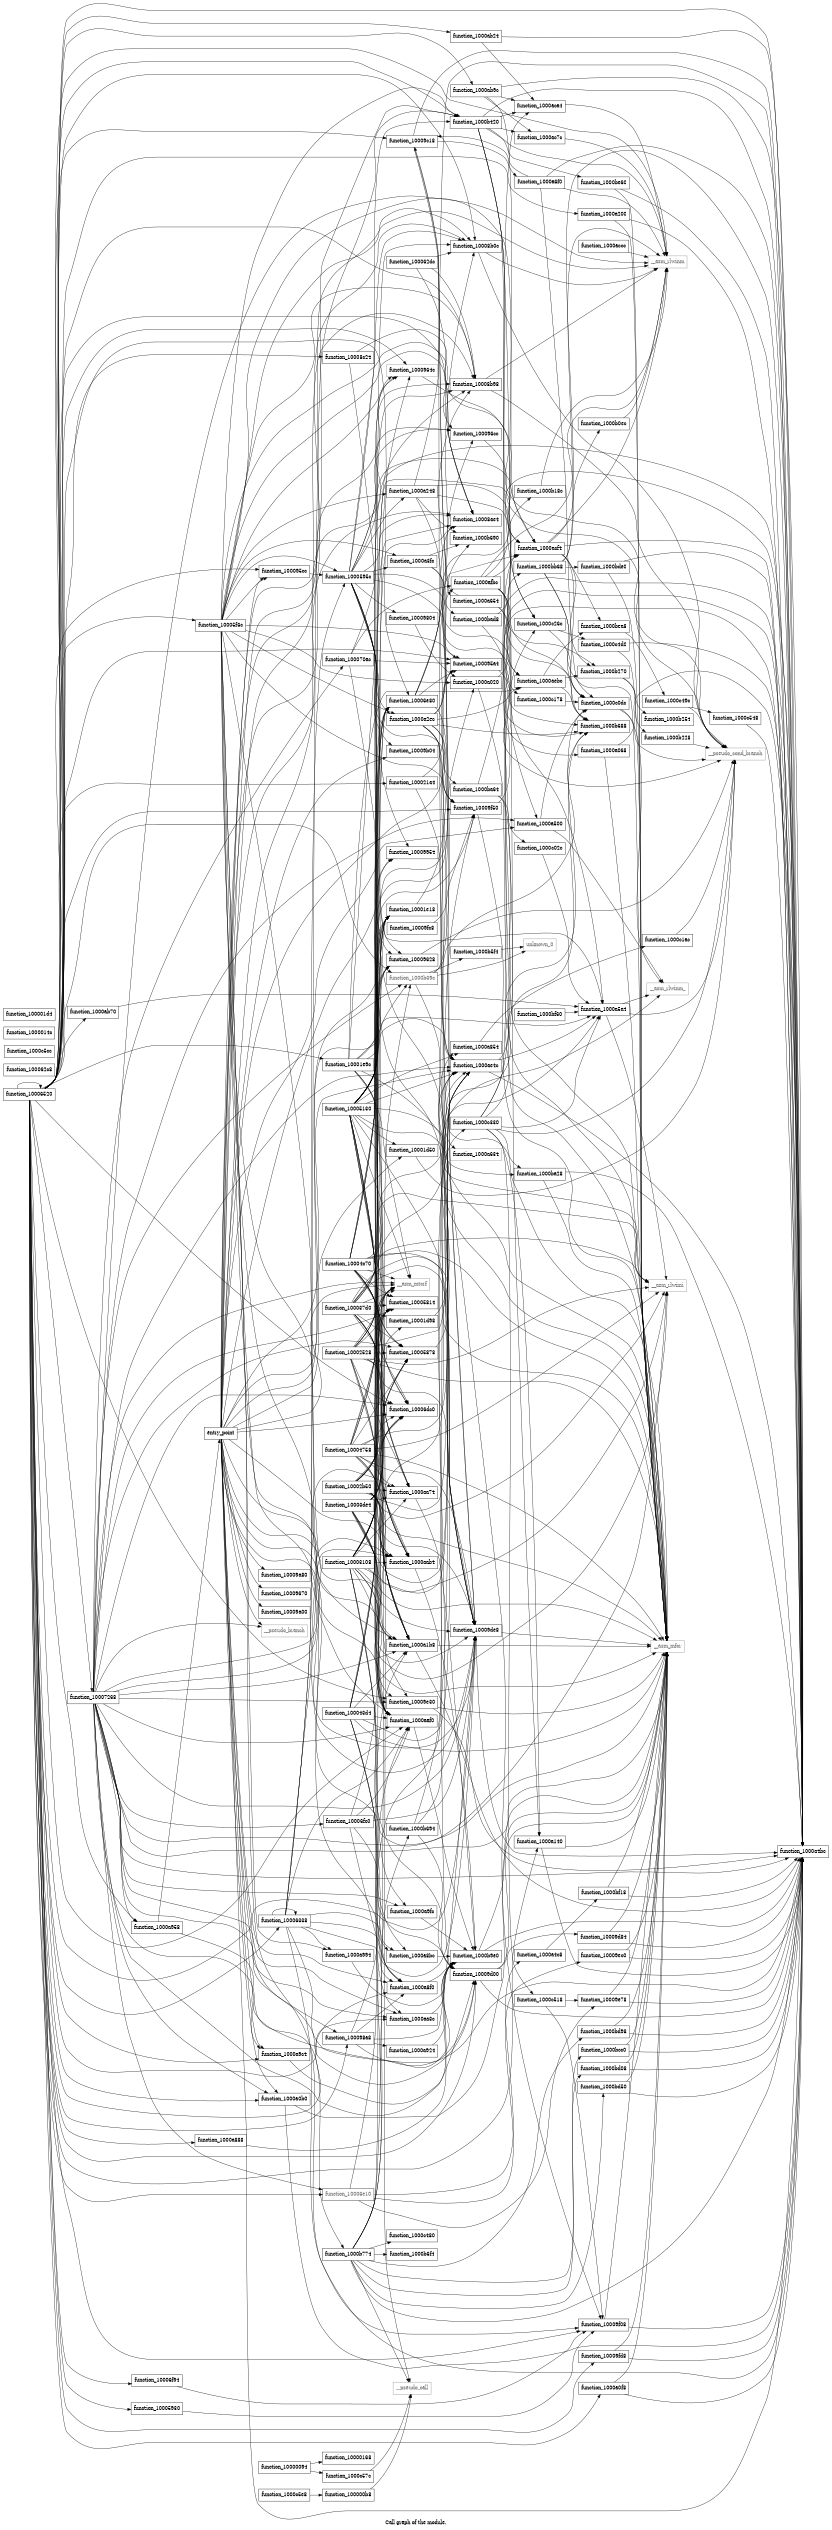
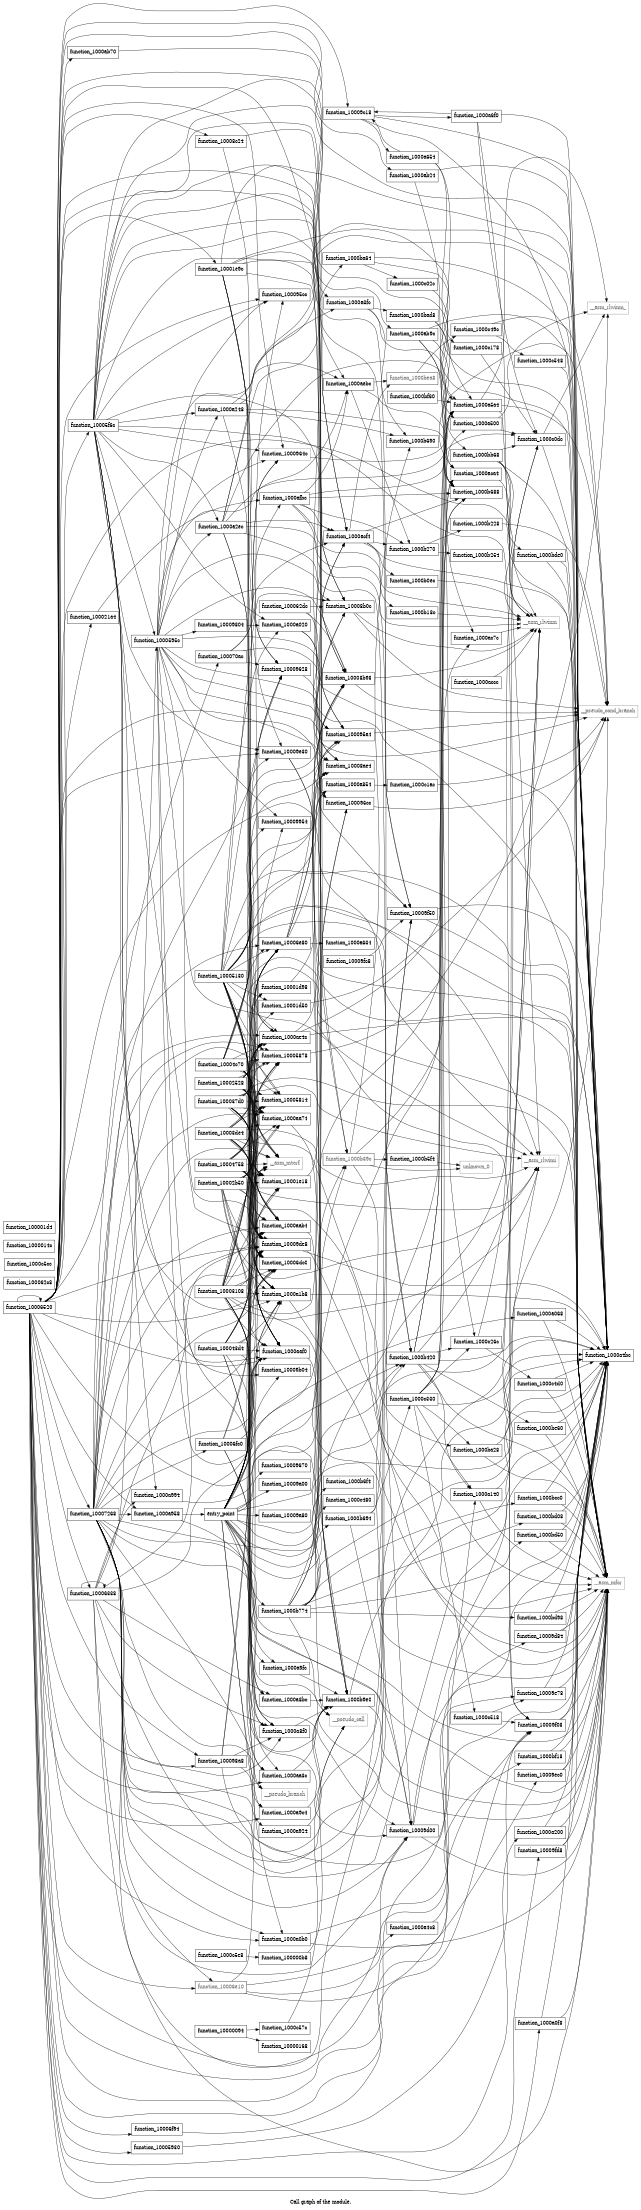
(314, 574) -> (179, 456)
(604, 627) -> (412, 379)
(440, 922) -> none
(293, 1067) -> none
(476, 1155) -> (349, 943)
(221, 2140) -> none
